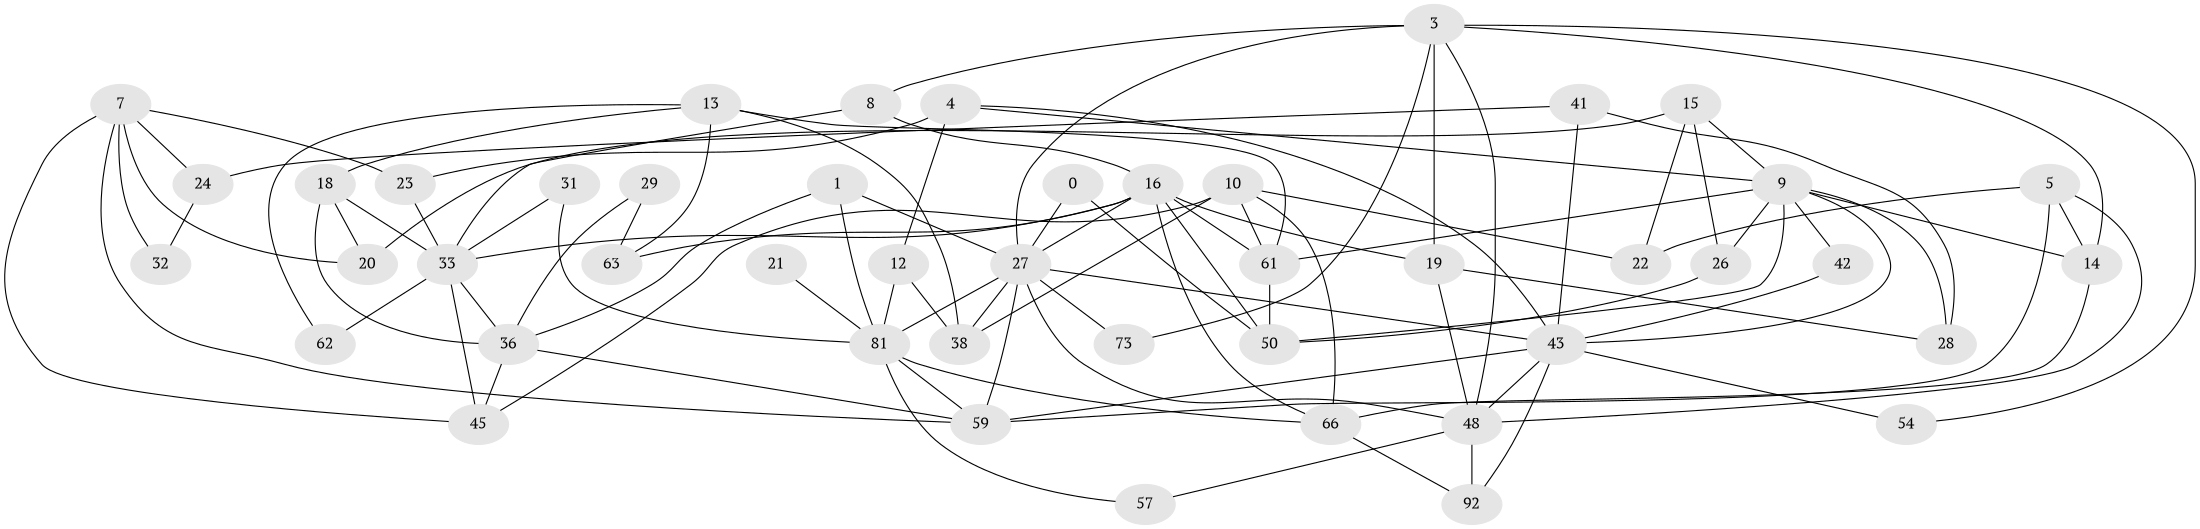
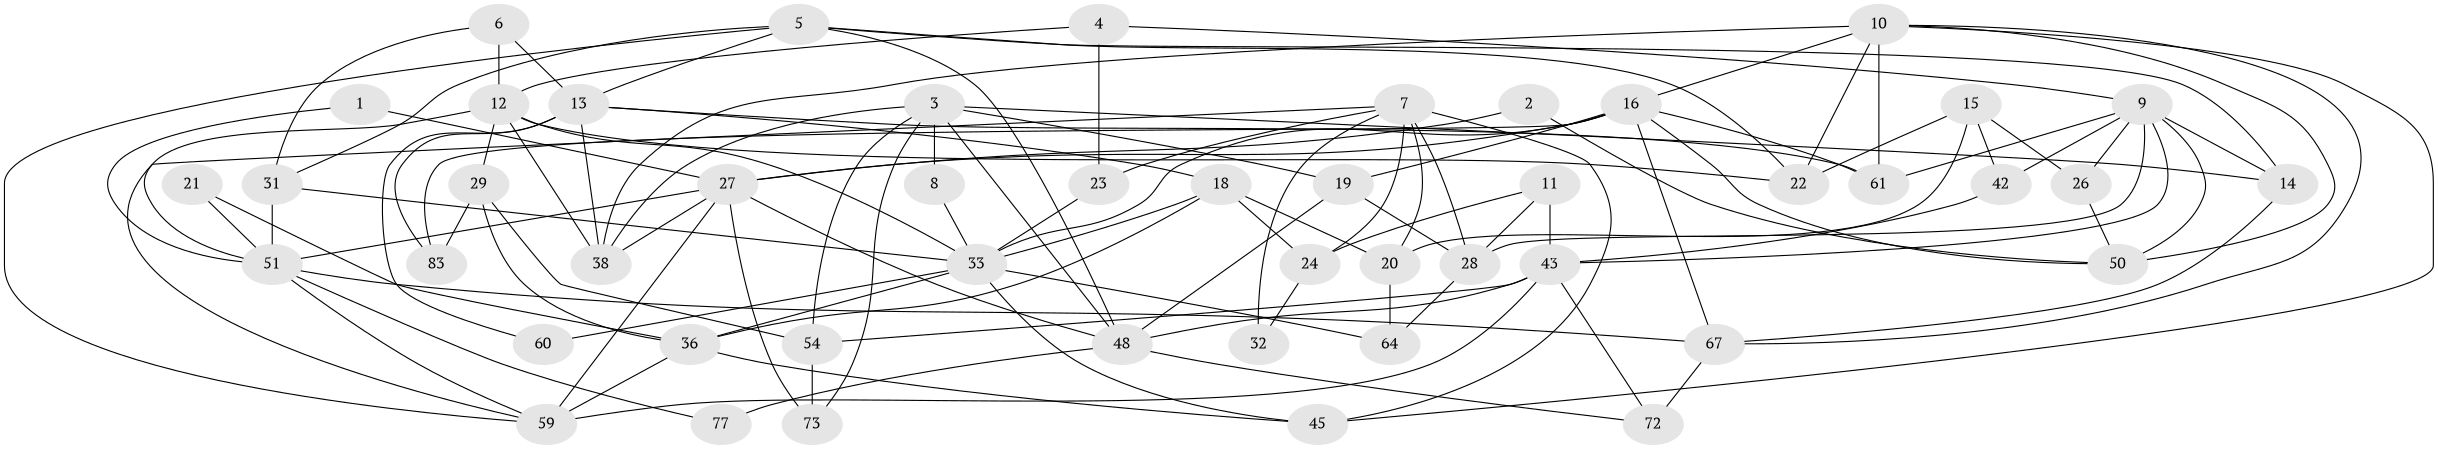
none -> (499, 24)
none -> (521, 64)
none -> (666, 69)
(1165, 73) -> (701, 158)
(1580, 104) -> (1550, 184)
none -> (490, 141)
(1012, 144) -> (1740, 69)
(1741, 148) -> (1986, 144)
(1290, 155) -> none
none -> (746, 158)
none -> (1332, 160)
none -> (1444, 182)
(1073, 184) -> (1529, 104)
none -> (1264, 223)
(612, 264) -> (437, 264)
(674, 266) -> (442, 295)
none -> (596, 293)
(1289, 304) -> none
(1270, 312) -> (2246, 94)
(325, 344) -> (543, 344)
(880, 344) -> (272, 264)
none -> (1390, 344)
none -> (812, 385)
(1331, 424) -> (1714, 344)
(1145, 504) -> (721, 424)
(1472, 504) -> (1653, 424)
